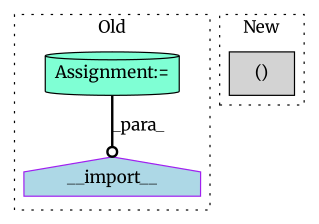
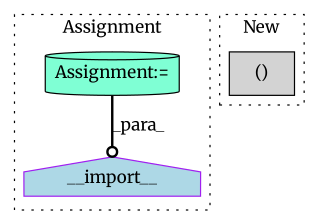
(112, 28) -> (112, 28)
